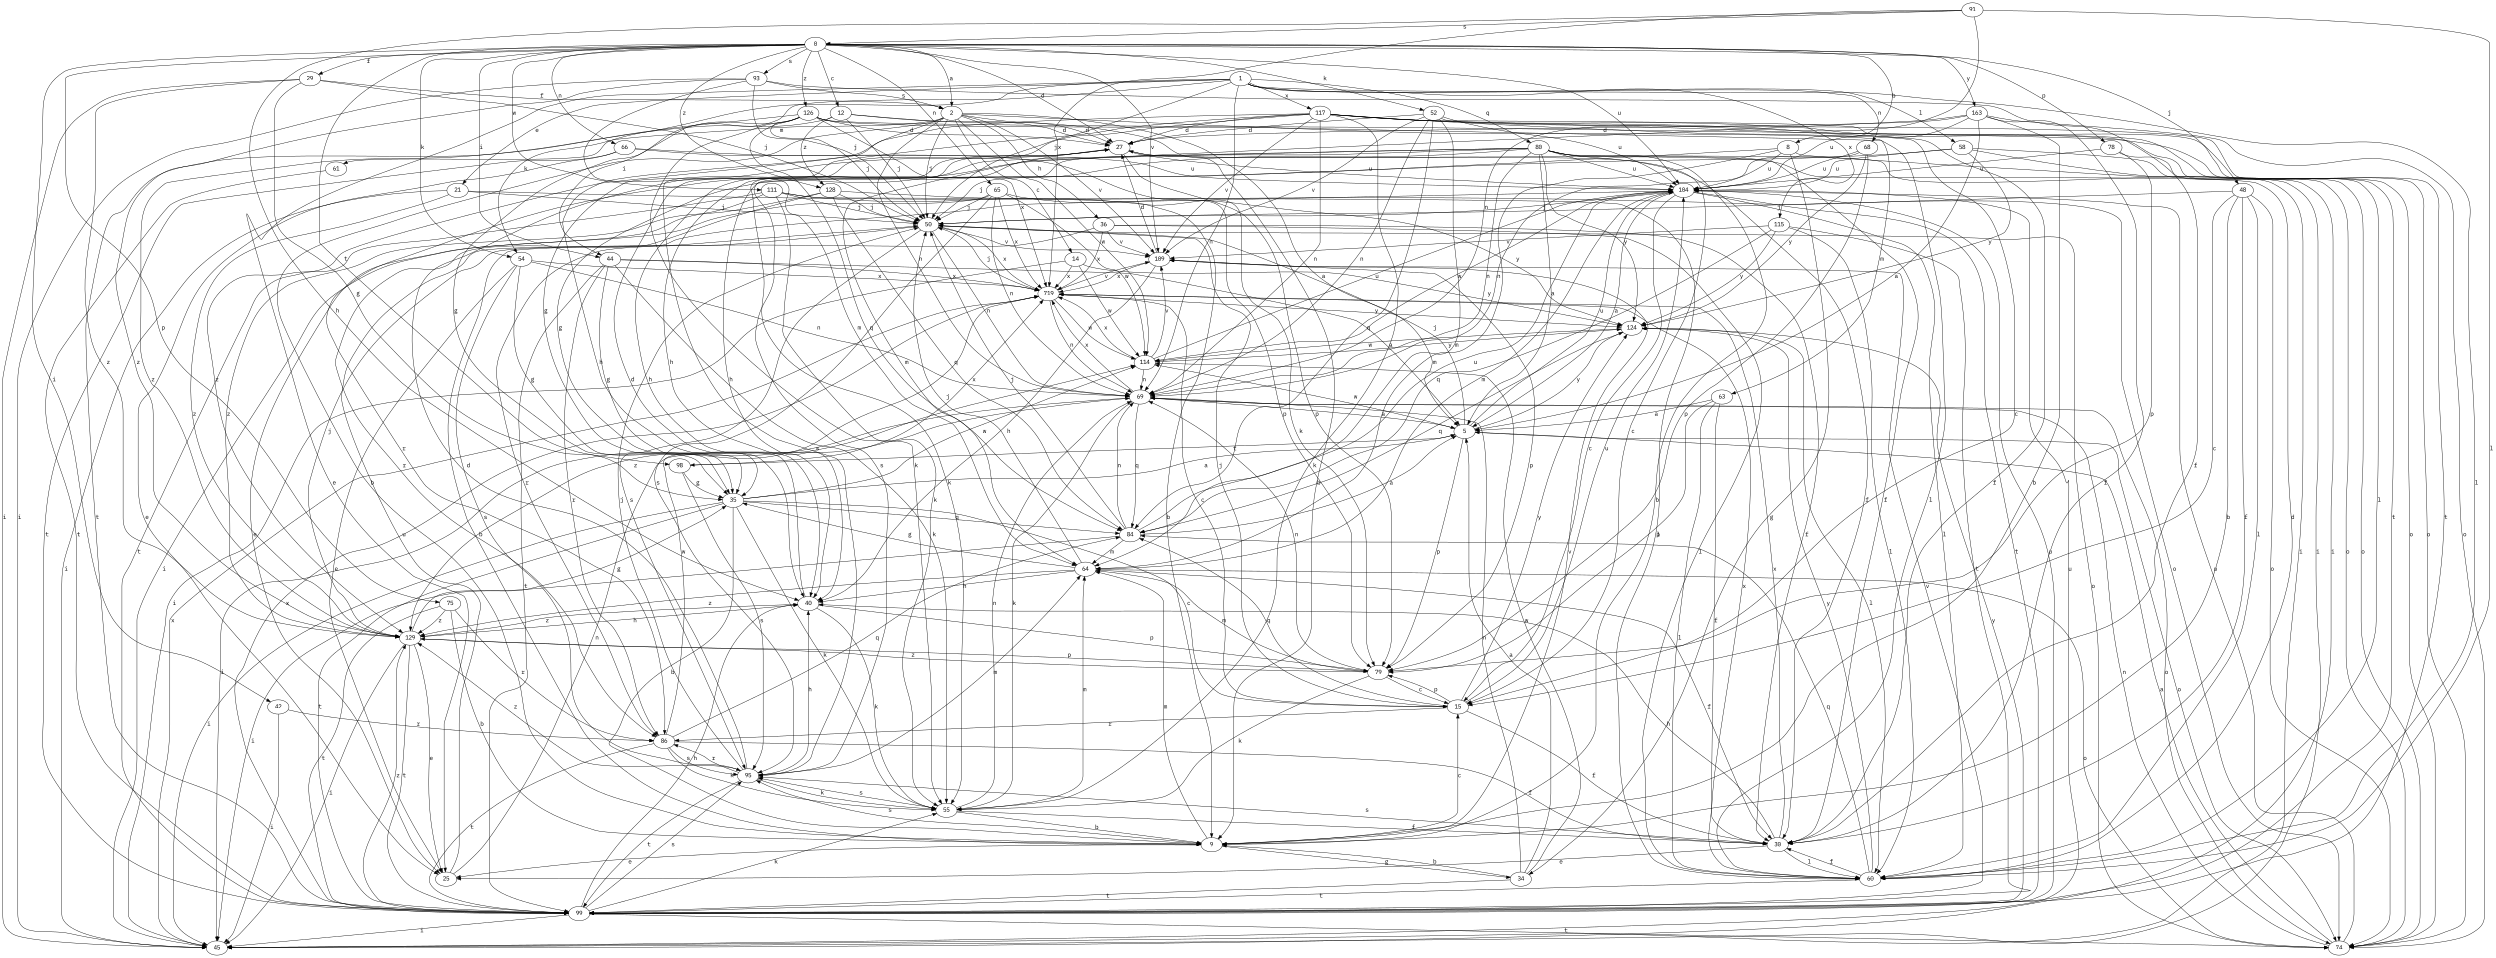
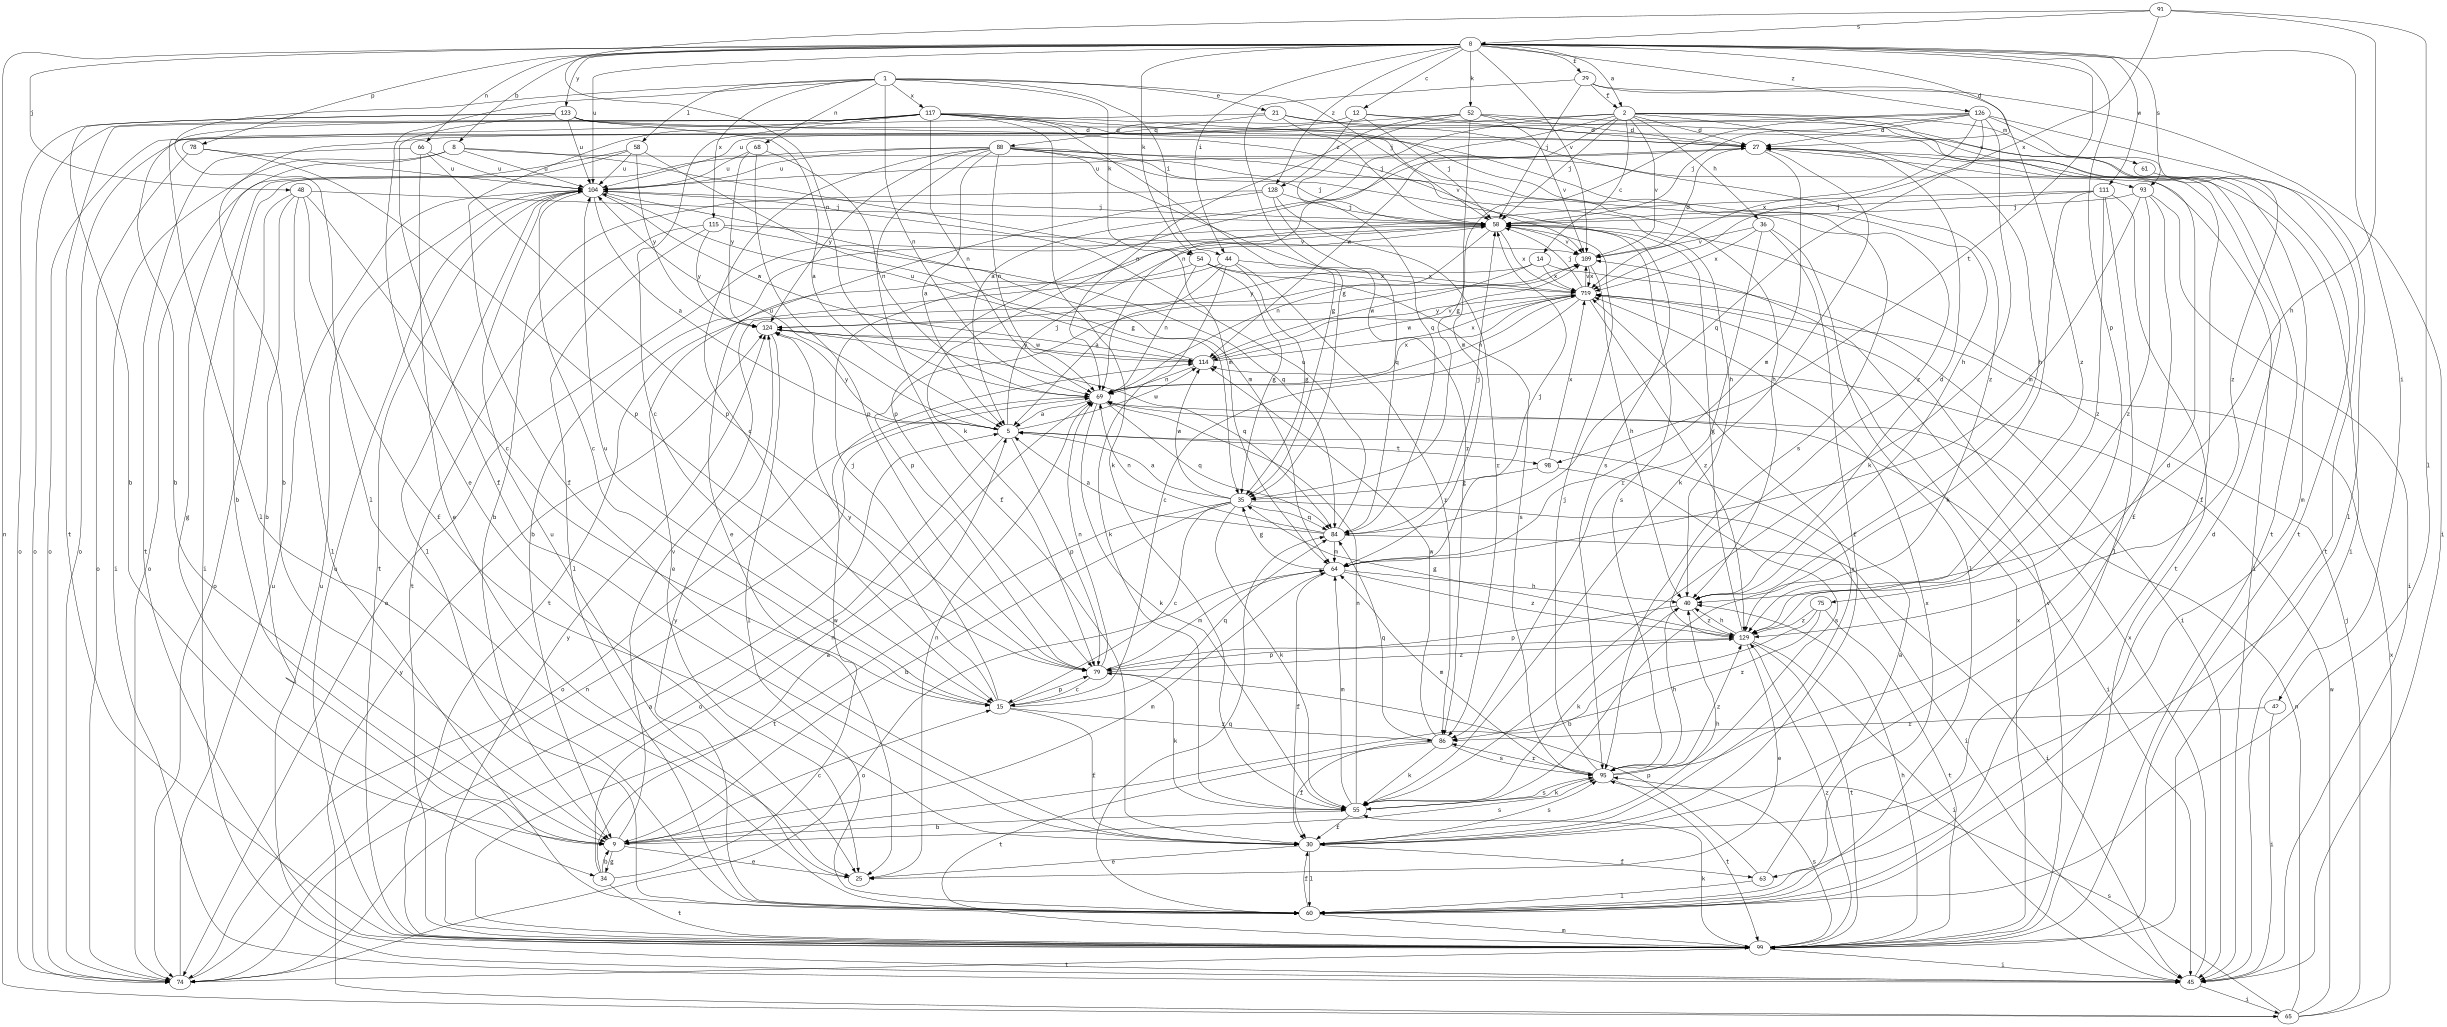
(866, 94) -> (1874, 122)
(1400, 95) -> (1133, 131)
(1977, 113) -> (566, 113)
(301, 337) -> (2238, 999)
(330, 431) -> (1713, 431)
(1714, 640) -> (1534, 858)
(1321, 896) -> (1564, 931)
